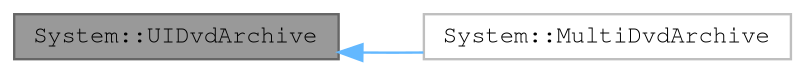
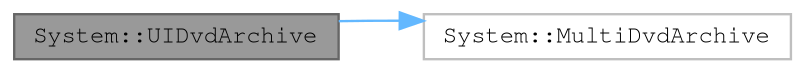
(393, 53) -> (369, 21)
